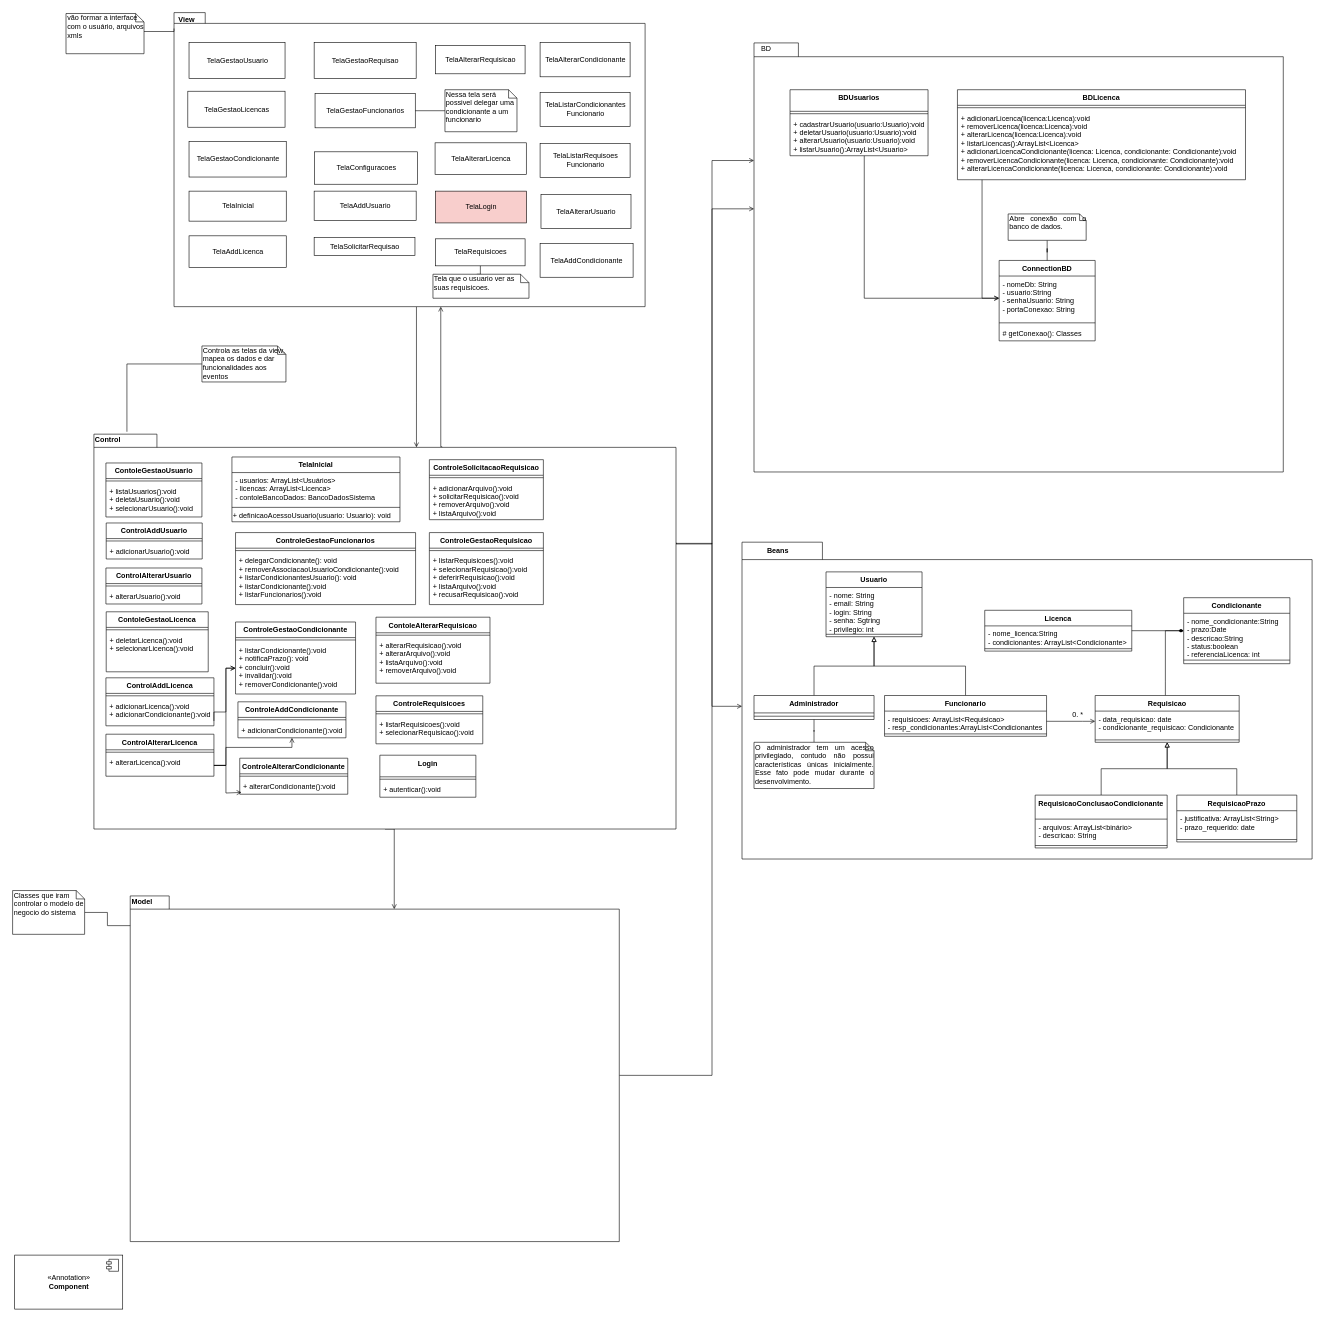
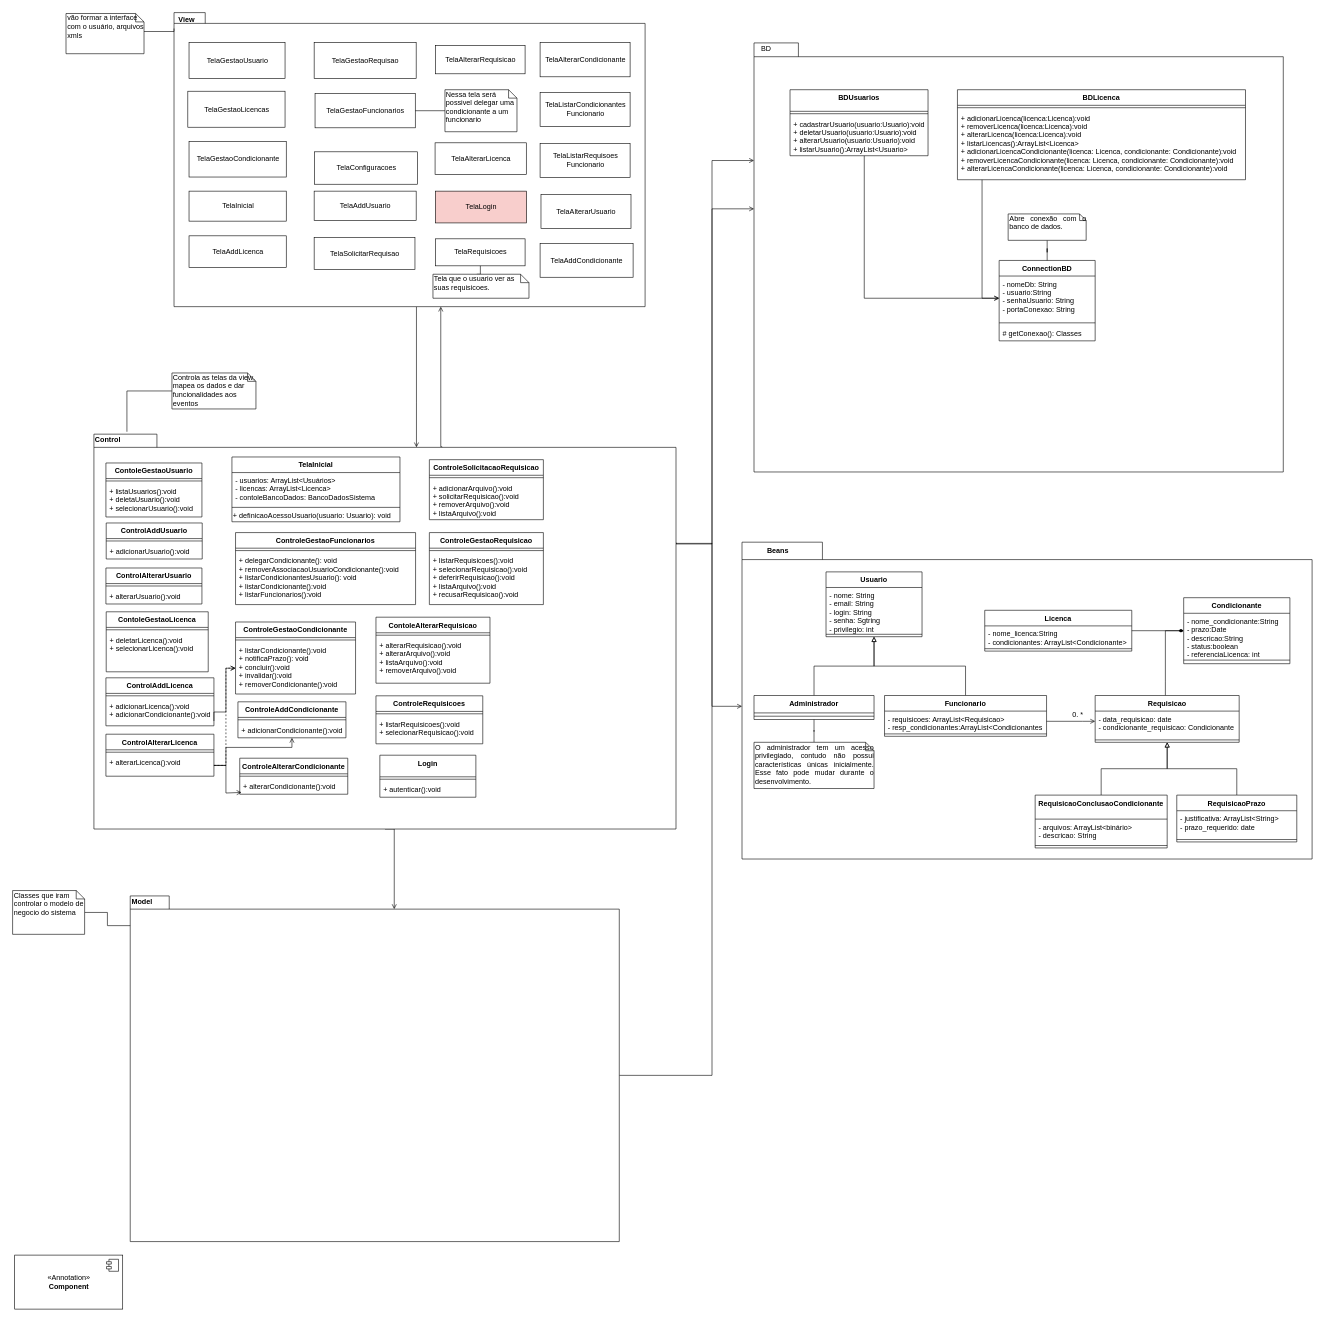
(365, 247) -> (365, 254)
(244, 364) -> (214, 391)
(226, 729) -> (226, 729)
